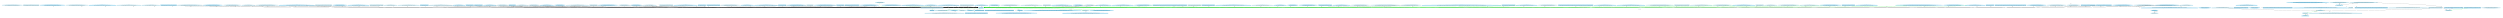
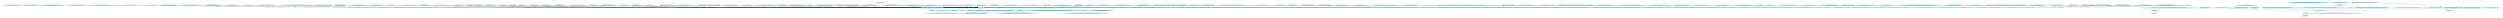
none -> (1887, 5)
